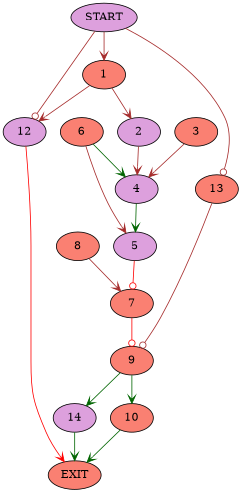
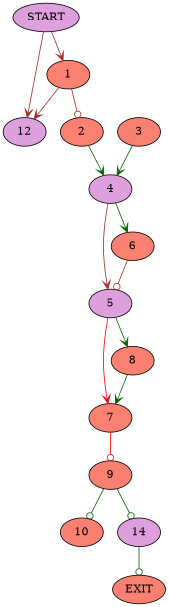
(66, 72) -> (36, 71)
(119, 100) -> (74, 100)
(139, 132) -> (82, 132)
(138, 157) -> (94, 157)
(106, 158) -> (120, 214)
(169, 158) -> (127, 157)
(101, 188) -> (123, 272)
(217, 189) -> none
(136, 214) -> (103, 242)
(102, 272) -> (123, 386)
(134, 272) -> (103, 357)
(31, 304) -> none
none -> (120, 328)
(132, 385) -> (98, 501)
(106, 386) -> (123, 501)
(75, 443) -> (139, 558)
(107, 443) -> none
